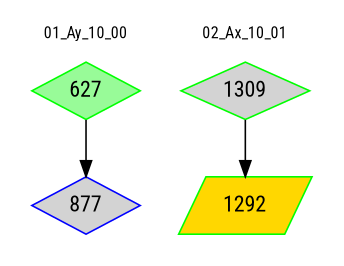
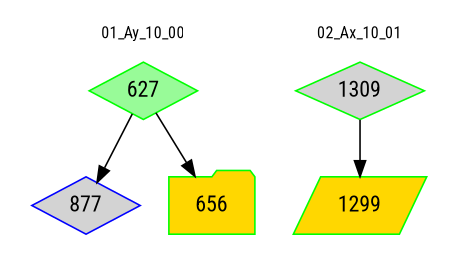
none -> (212, 206)
(245, 206) -> (360, 206)
